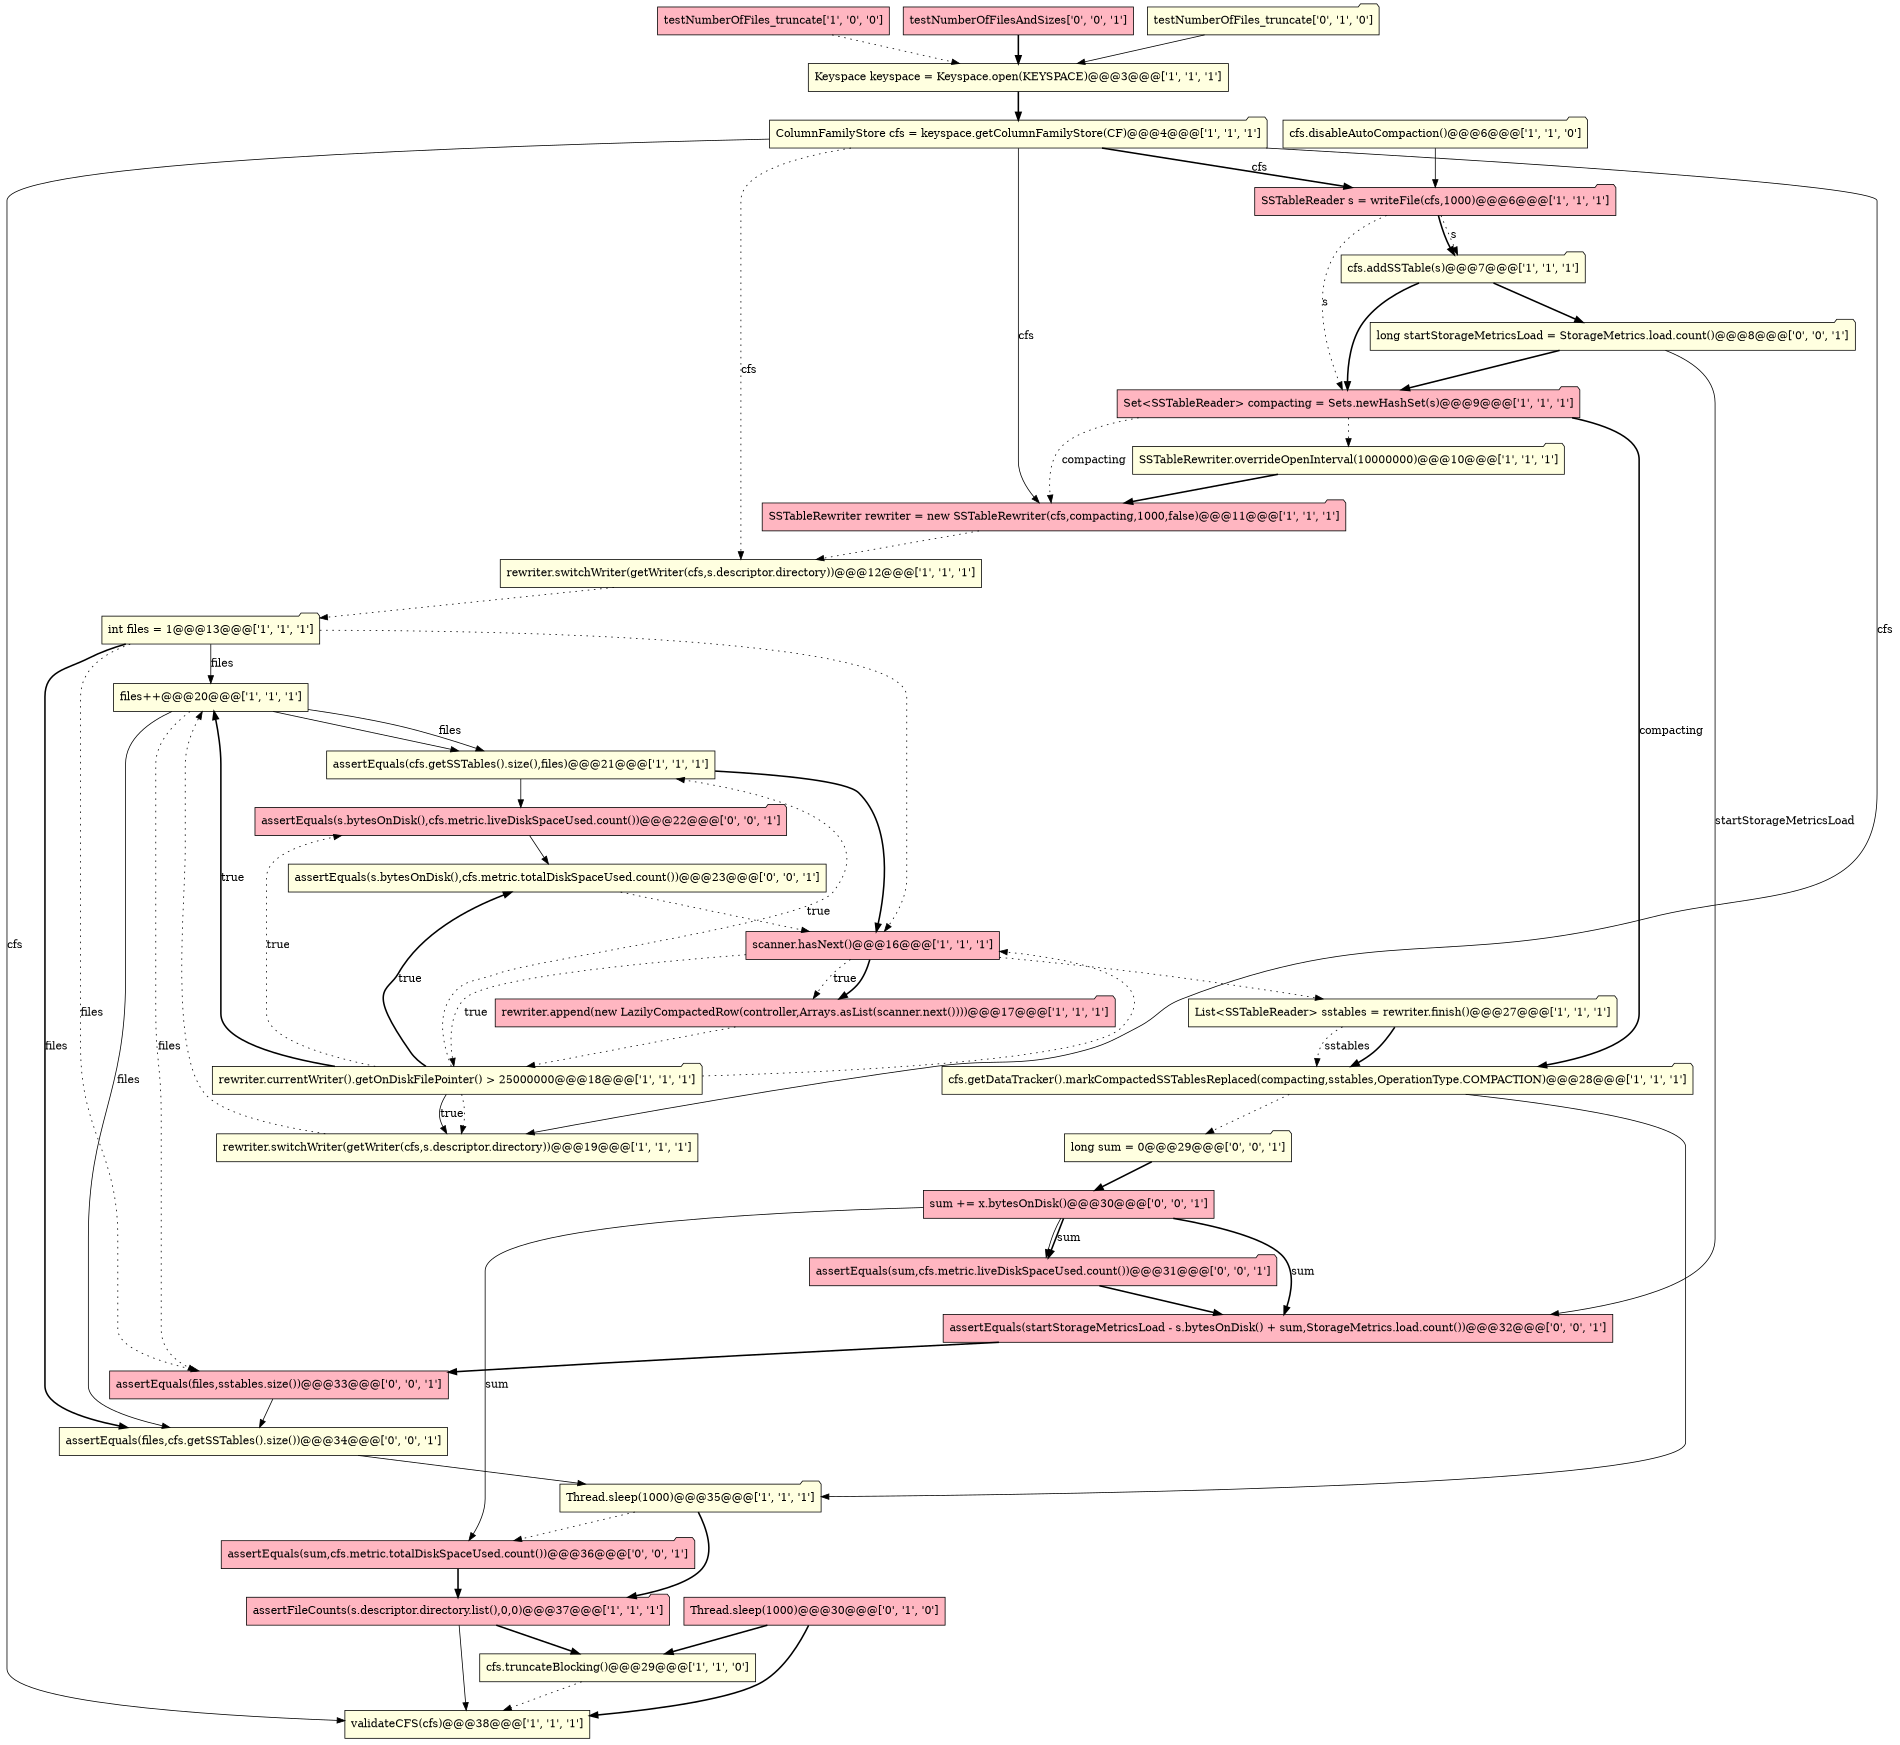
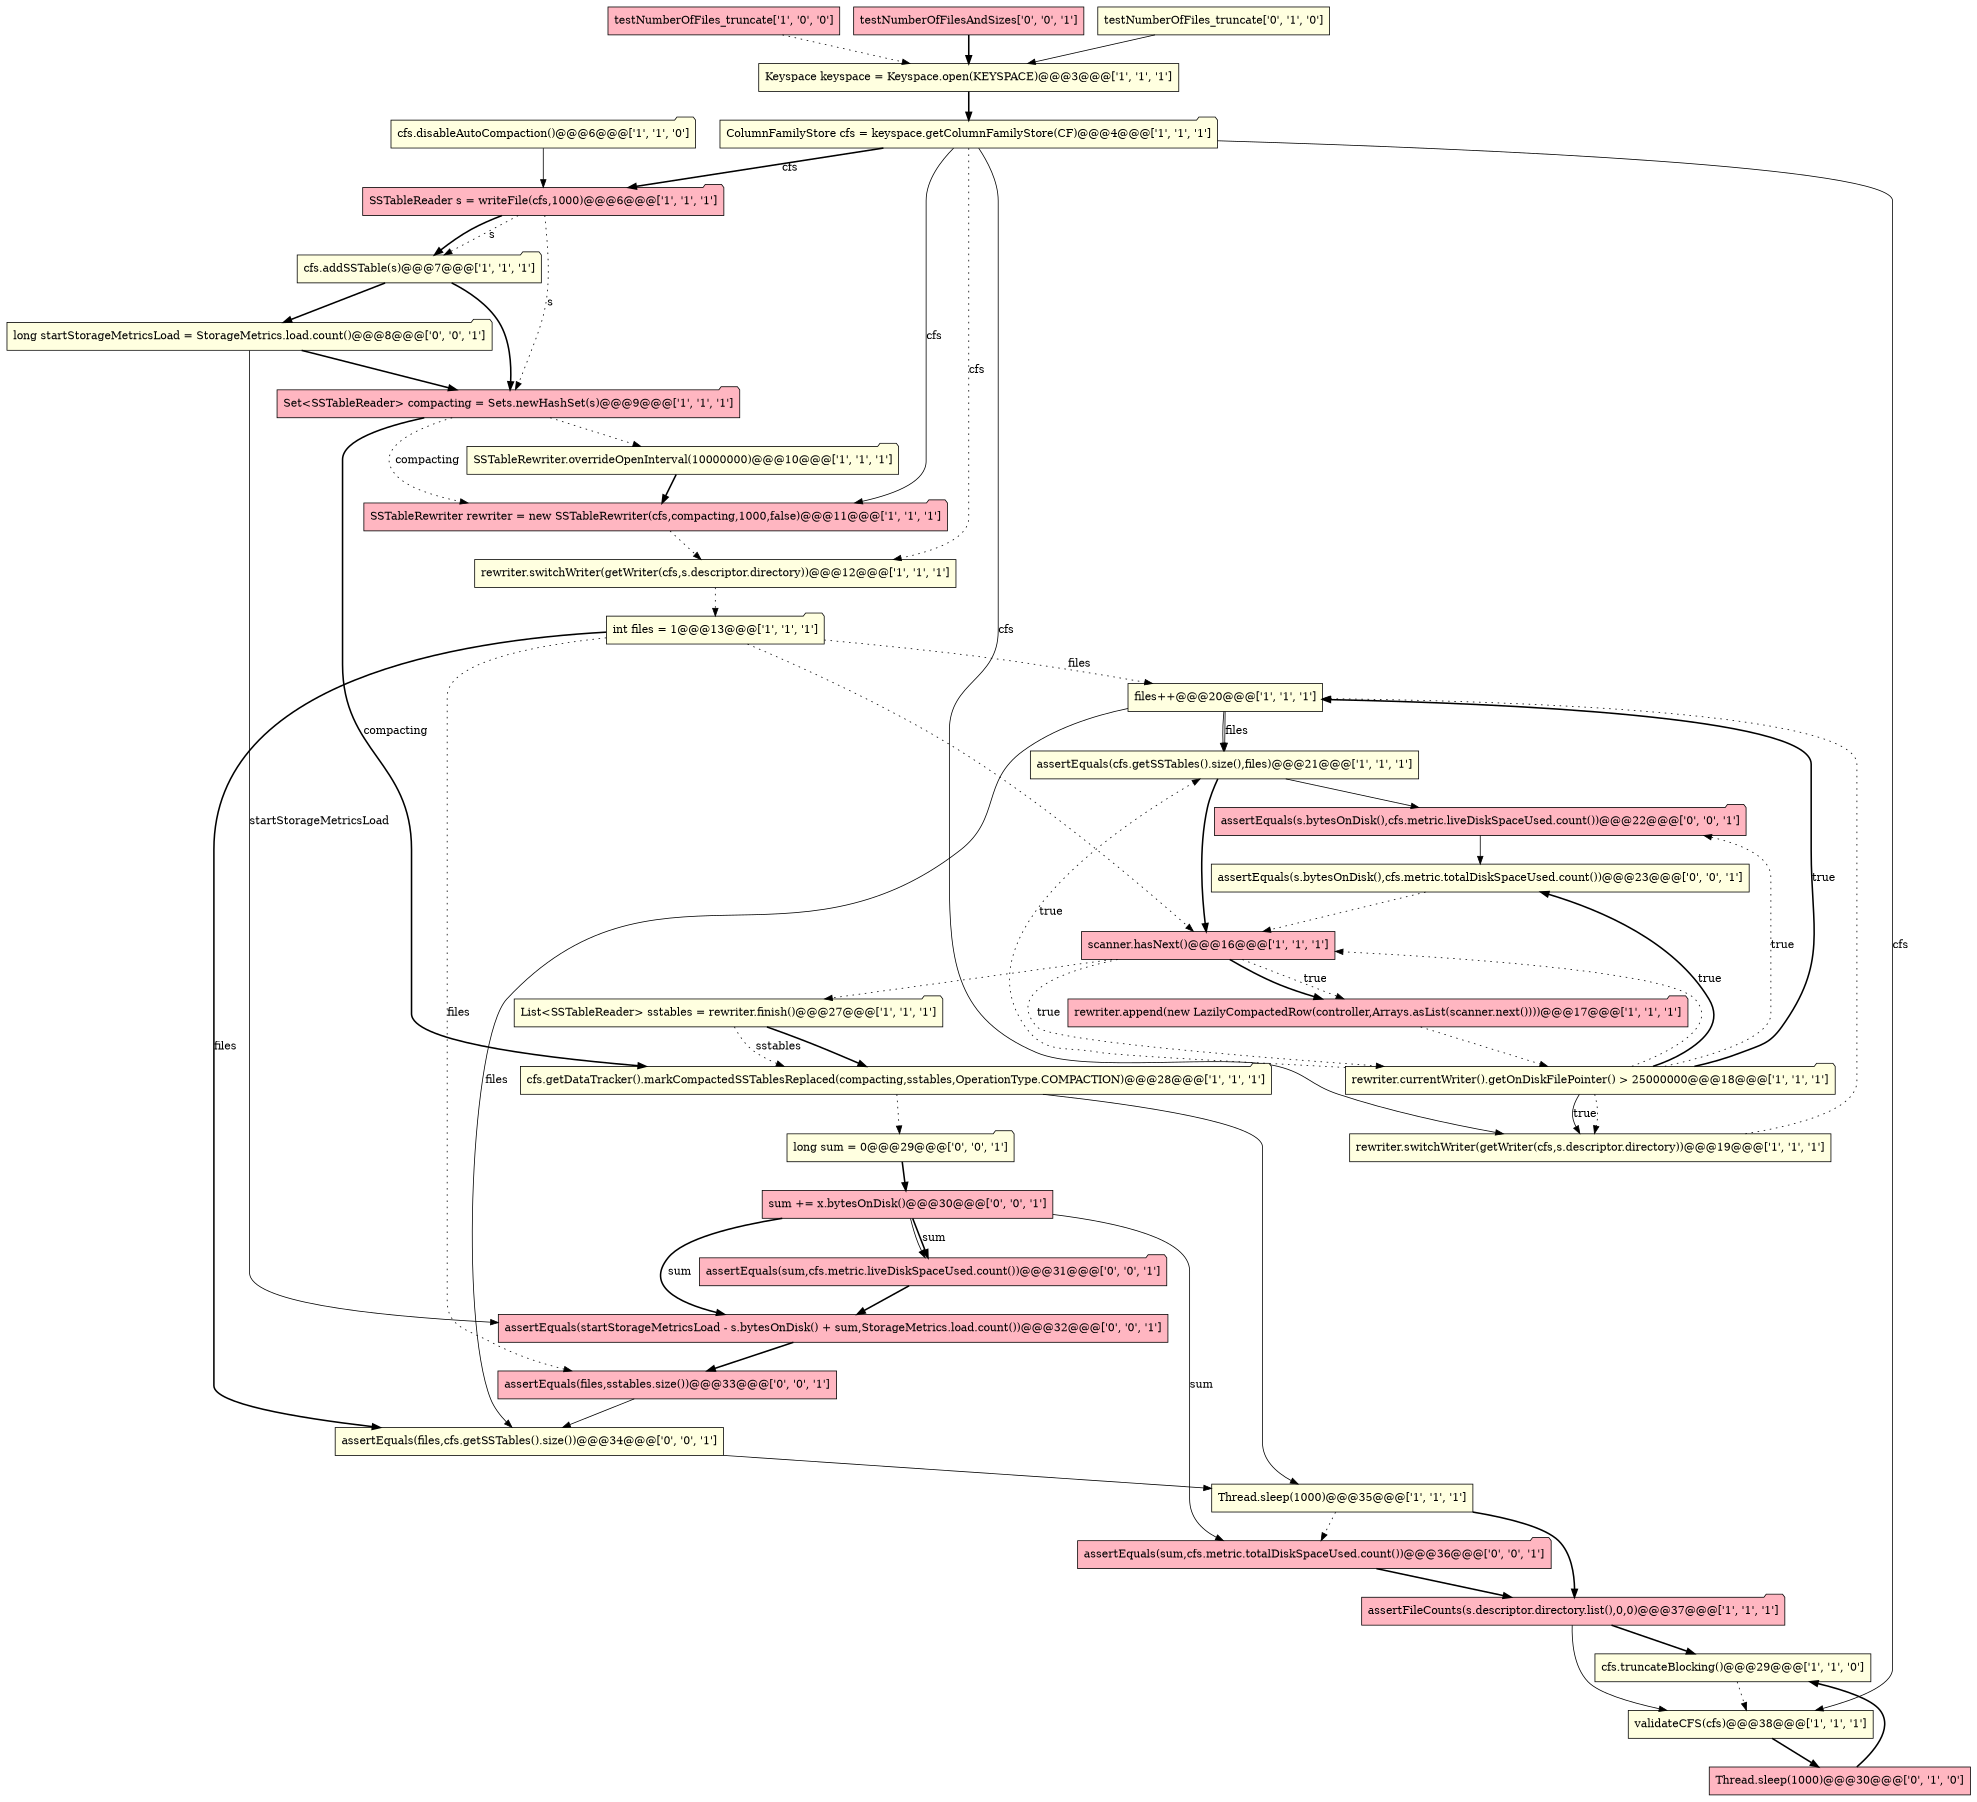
(1263, 21) -> (1214, 21)
(211, 660) -> (985, 657)
(157, 1039) -> none
(691, 1498) -> (1342, 1498)
(718, 1697) -> (1792, 1750)
